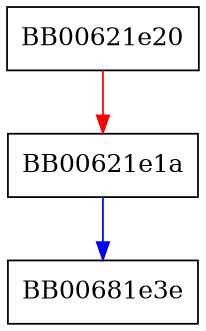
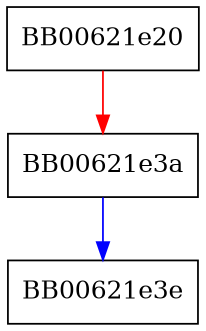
(103, 165) -> (103, 165)
(103, 292) -> (103, 292)
